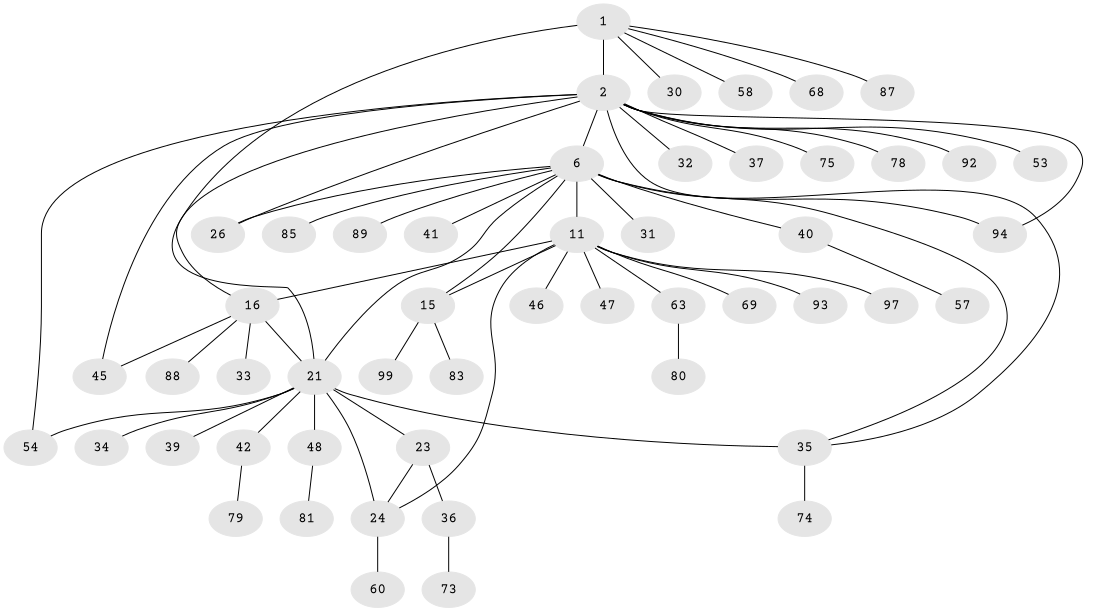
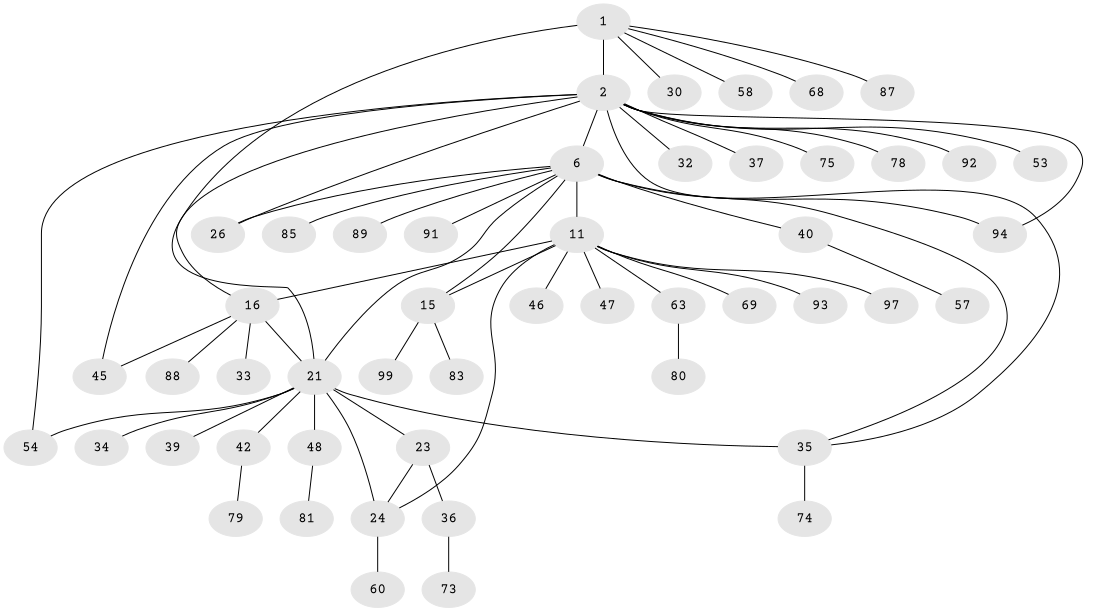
(431, 235) -> (431, 235)
(648, 235) -> none
